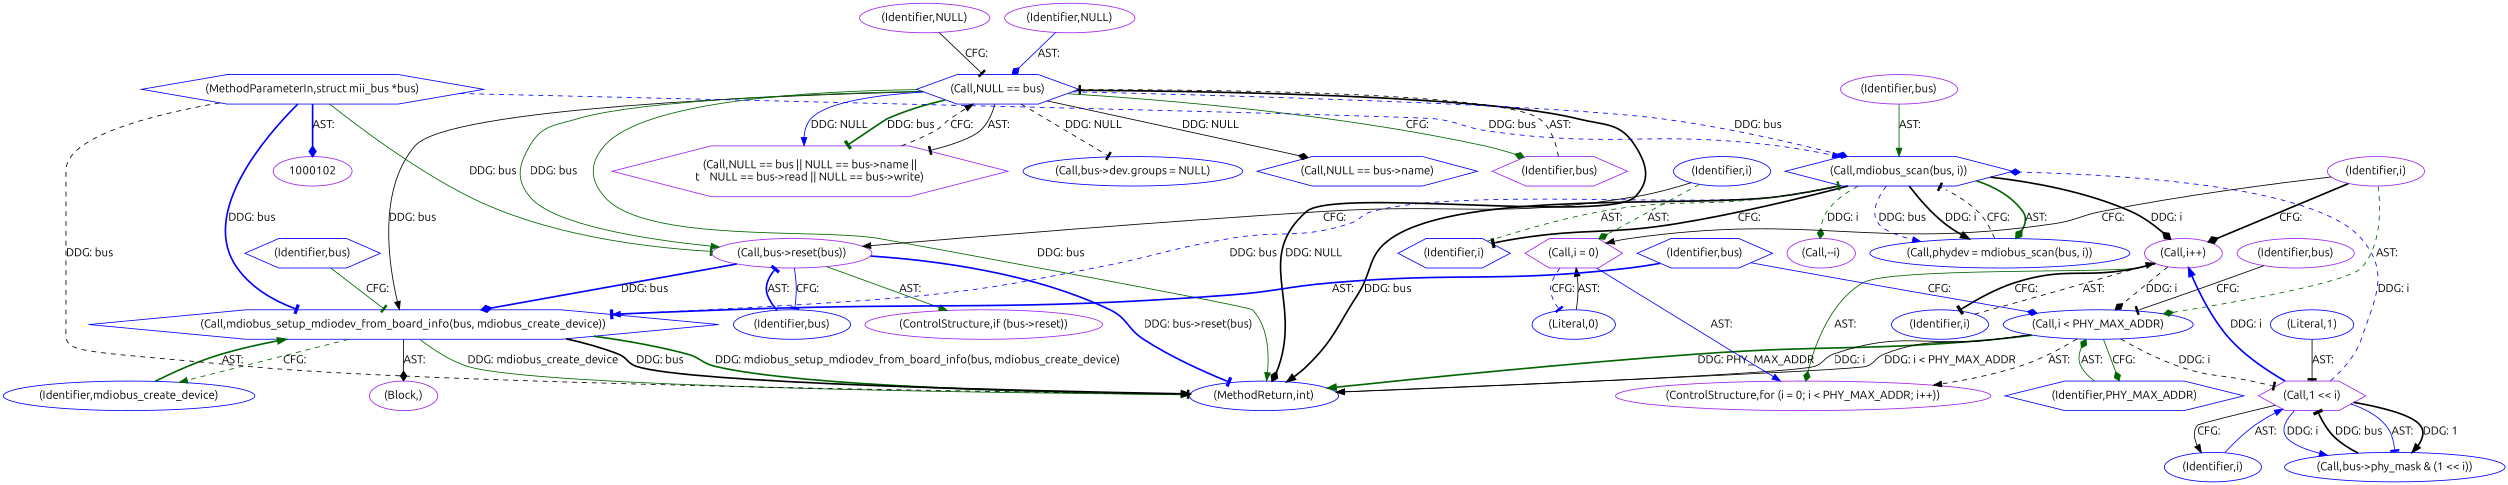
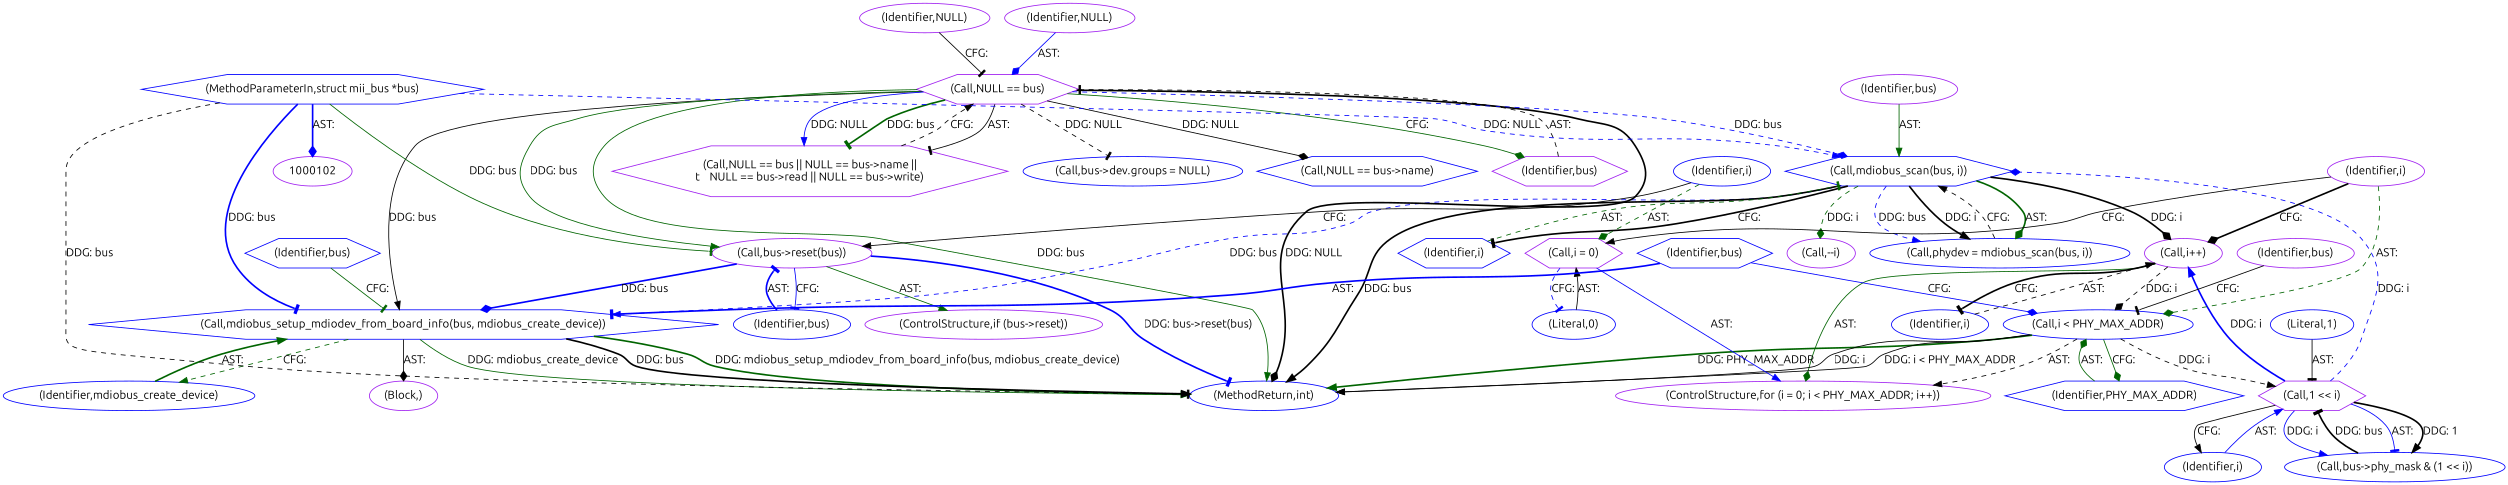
(998, 89) -> (998, 89)
(1512, 125) -> (1512, 125)
(1975, 209) -> (1975, 209)
(2193, 371) -> (2193, 371)
